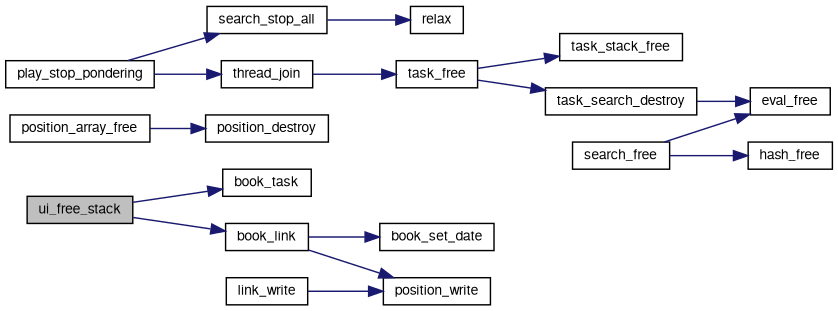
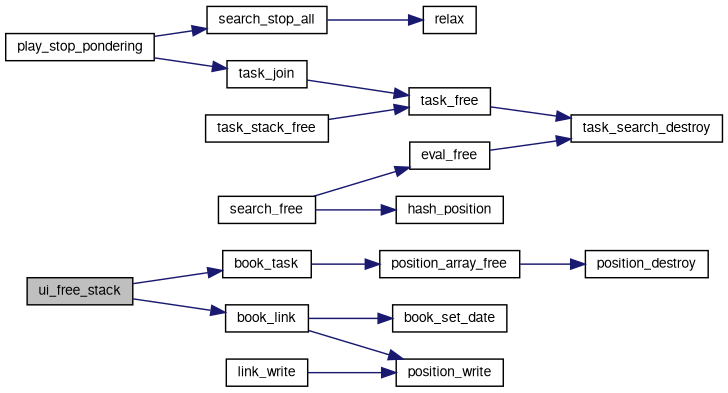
(511, 63) -> (362, 114)
(267, 74) -> (267, 74)
(716, 101) -> (523, 146)
(790, 156) -> (450, 210)
none -> (338, 264)
